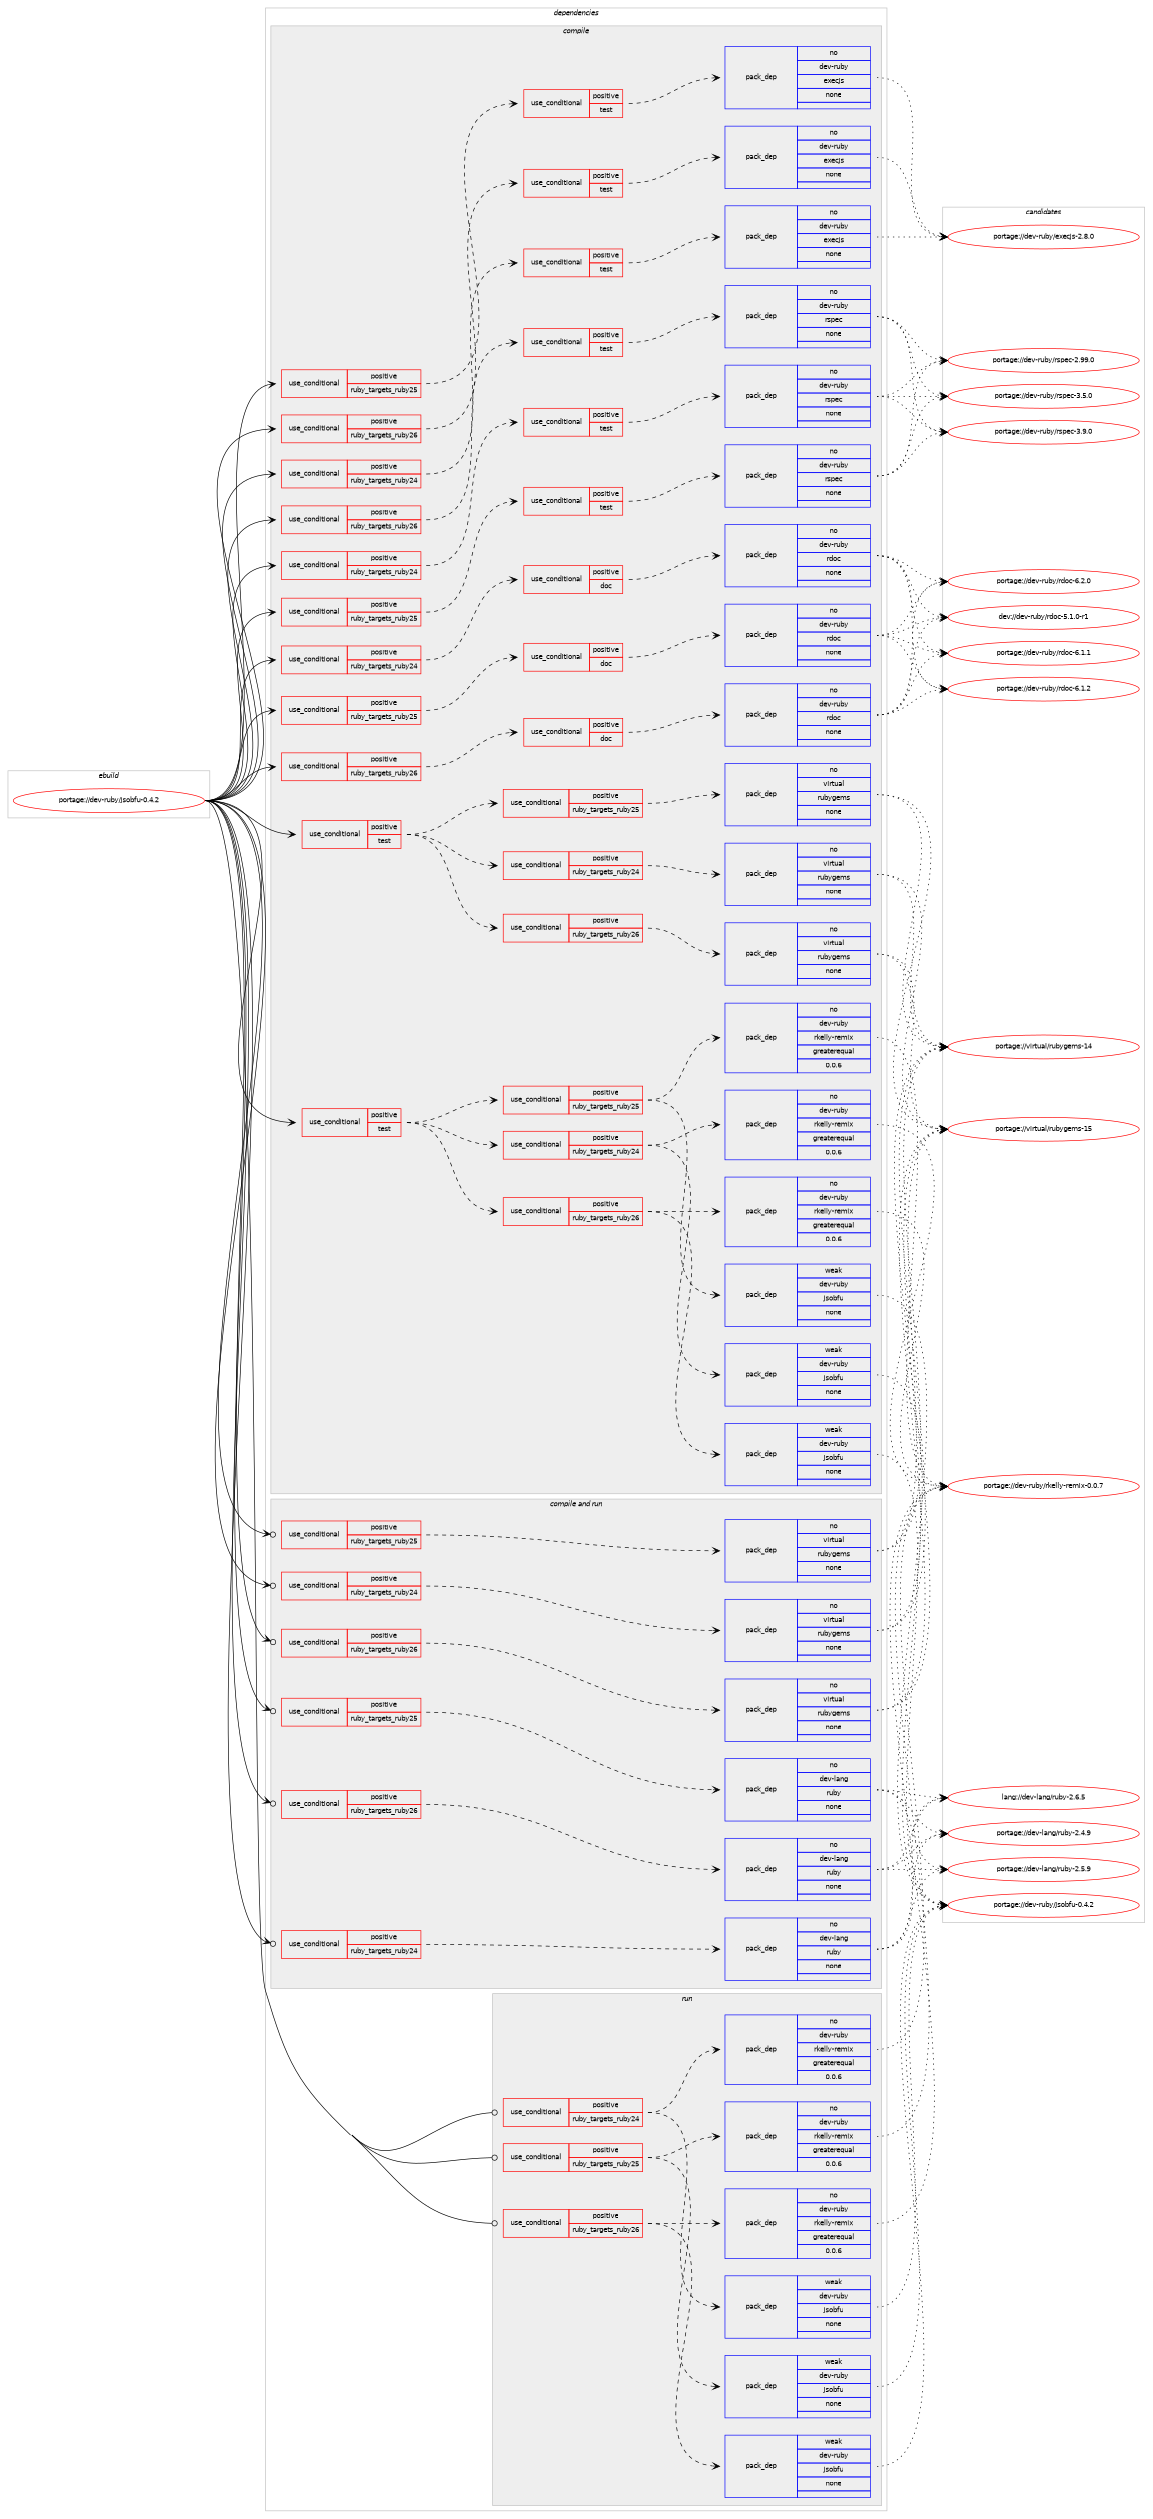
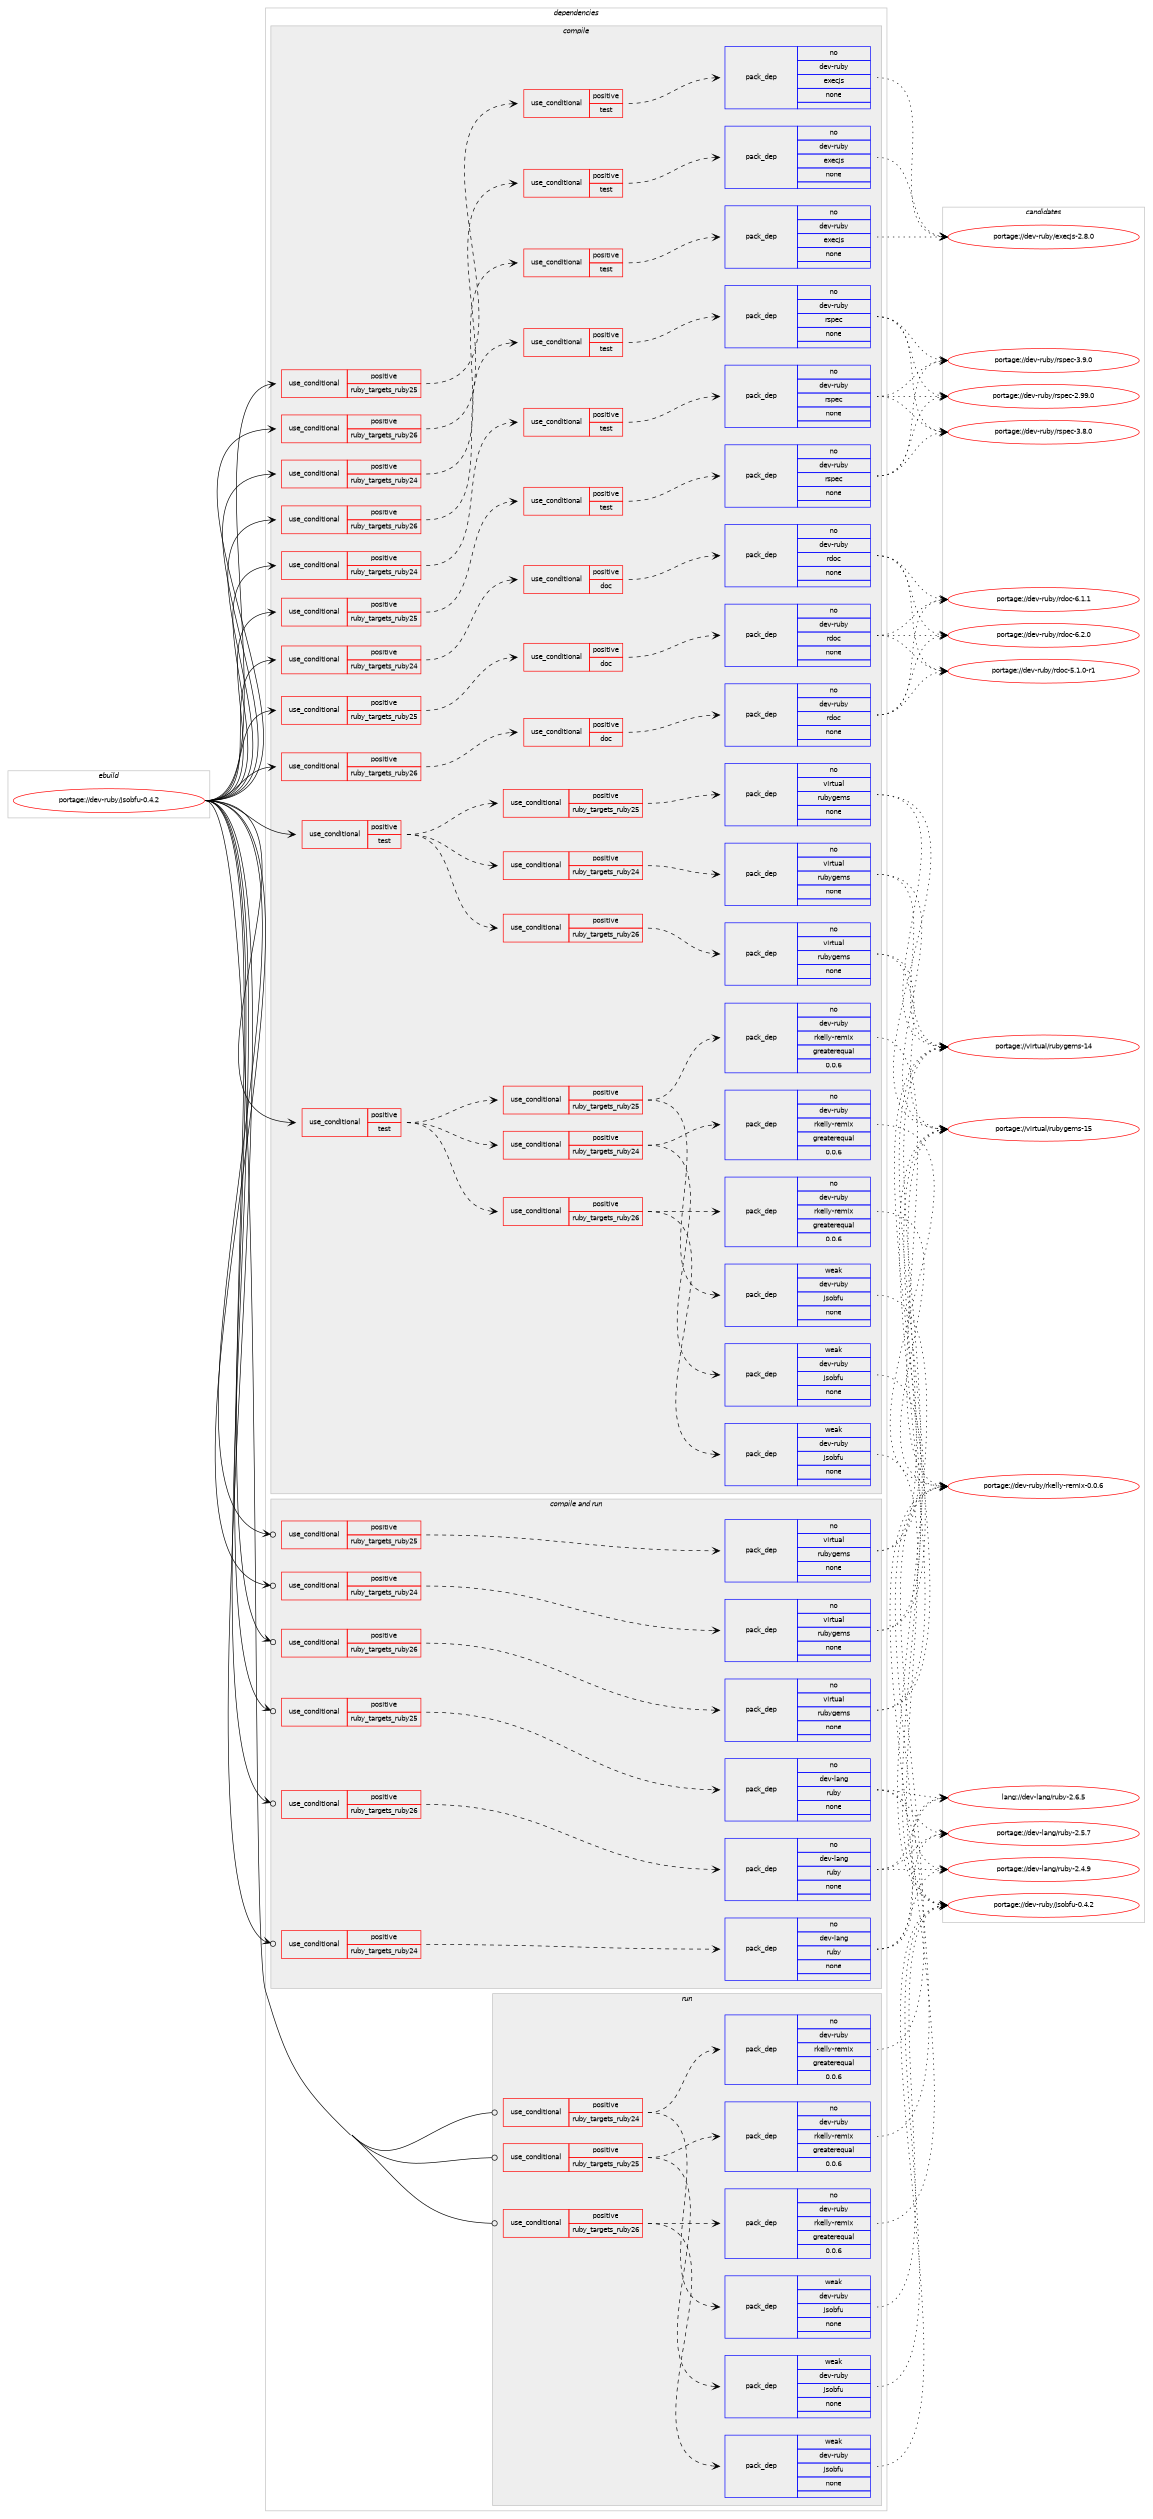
(1044, 396) -> (1044, 432)
(1044, 617) -> (1044, 671)
(1044, 689) -> none
(1044, 1486) -> (1044, 1486)
(1044, 1870) -> (1044, 1834)
